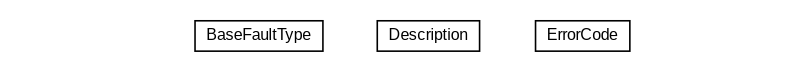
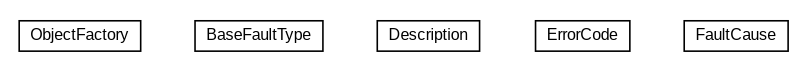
none -> (80, 35)
none -> (735, 35)
